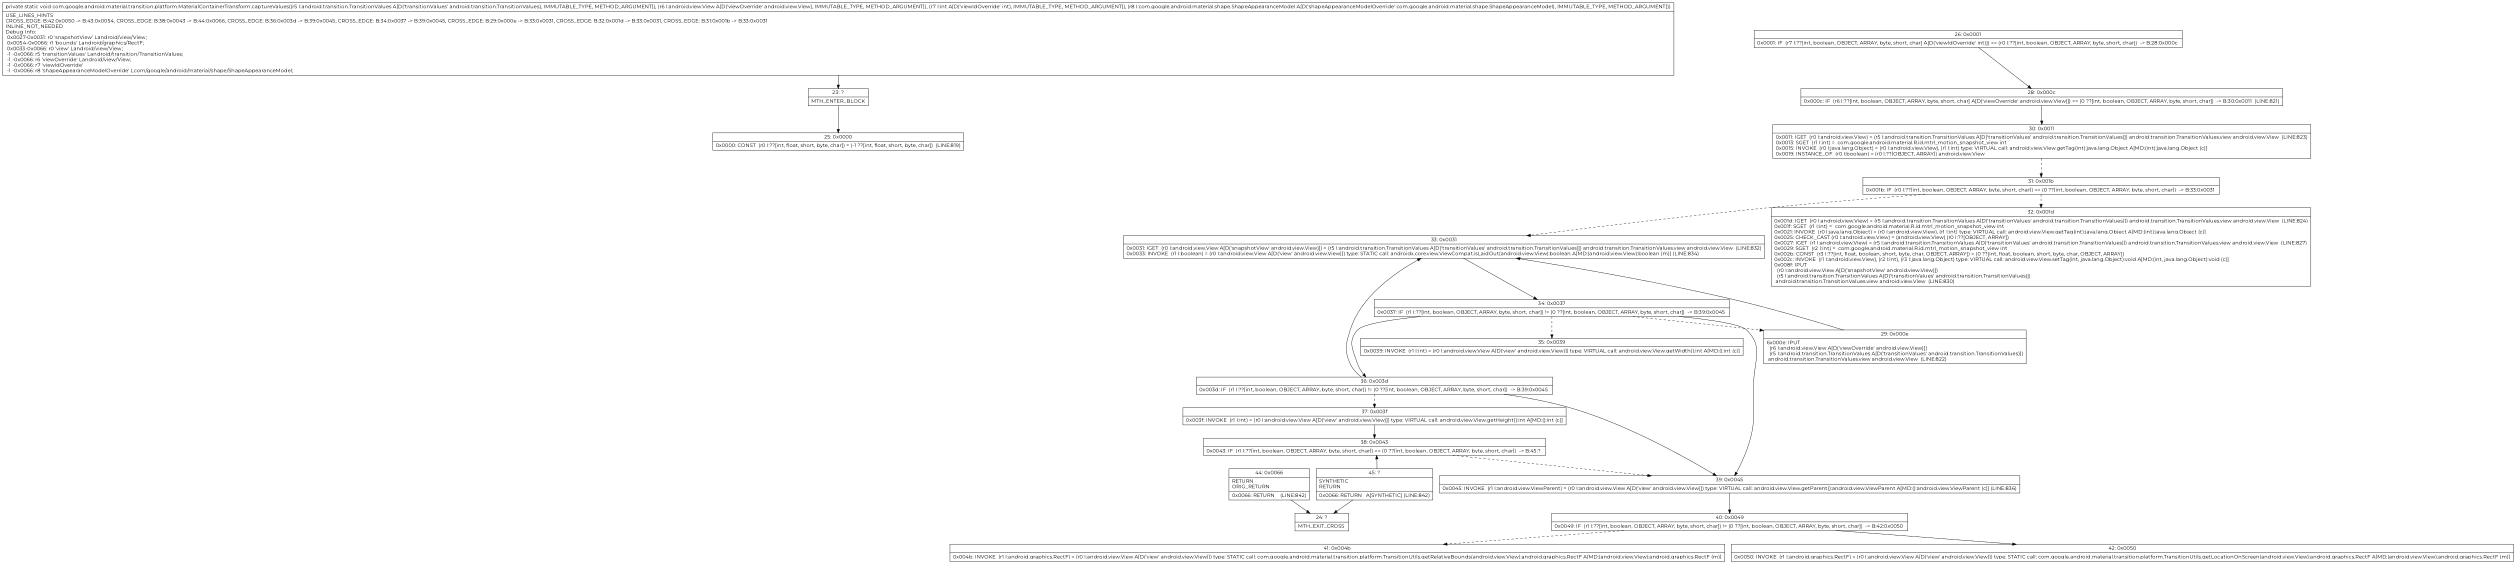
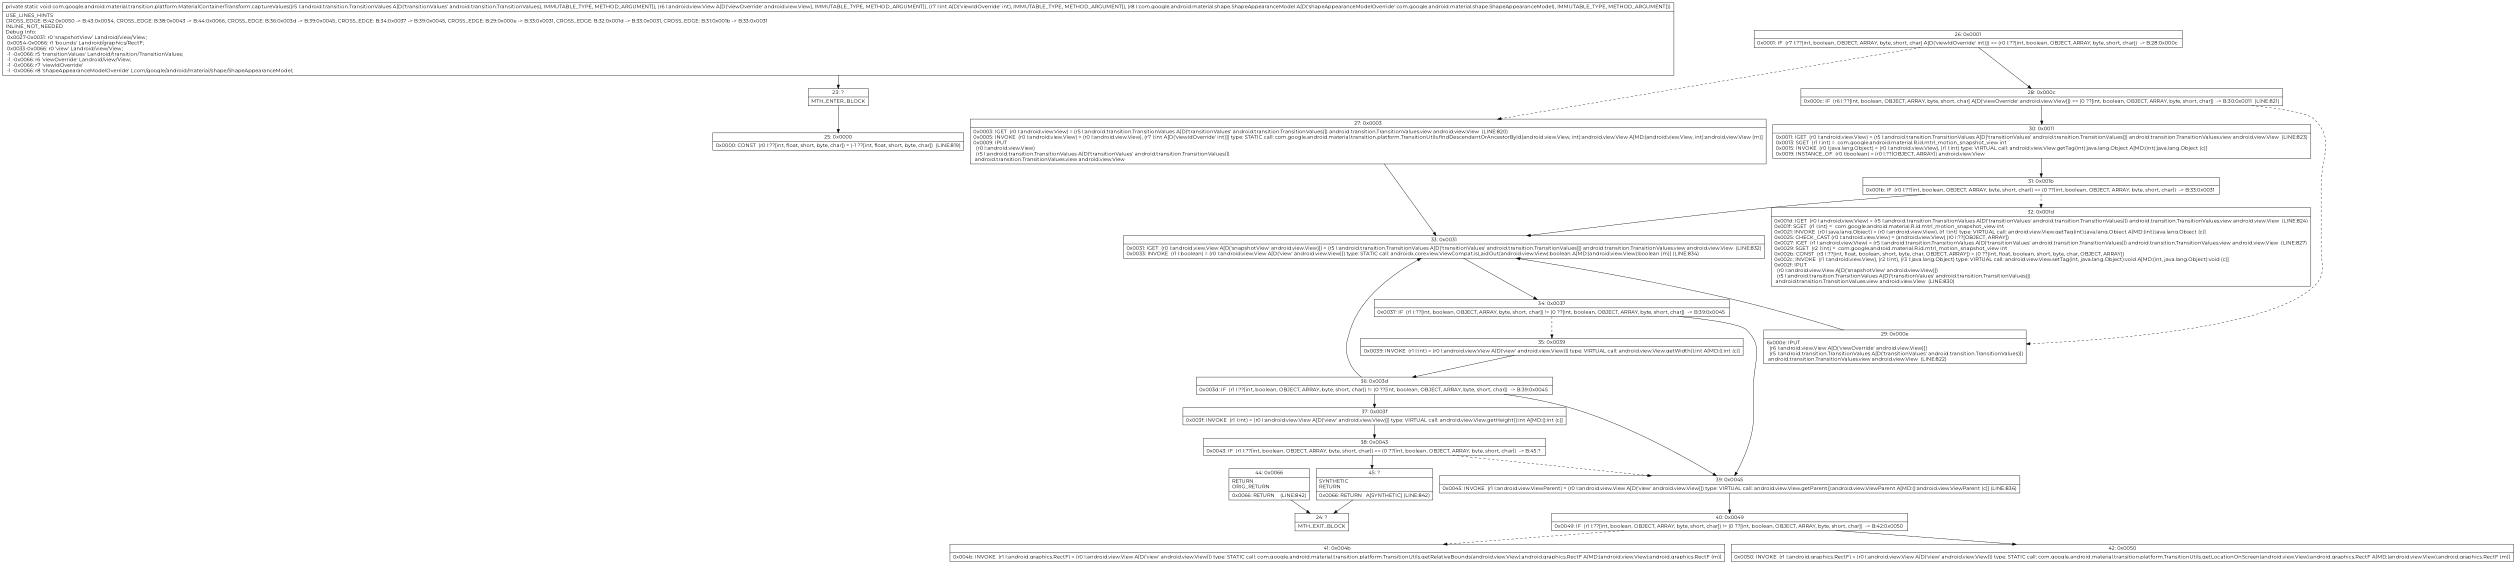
none -> (1368, 142)
(2041, 166) -> (2041, 166)
(1727, 212) -> (1727, 212)
(1792, 265) -> (1792, 265)
(1696, 323) -> (2291, 301)
(1365, 326) -> (1465, 366)
(1375, 399) -> (1375, 399)
(1377, 464) -> (1372, 460)
(1321, 526) -> (1322, 526)
